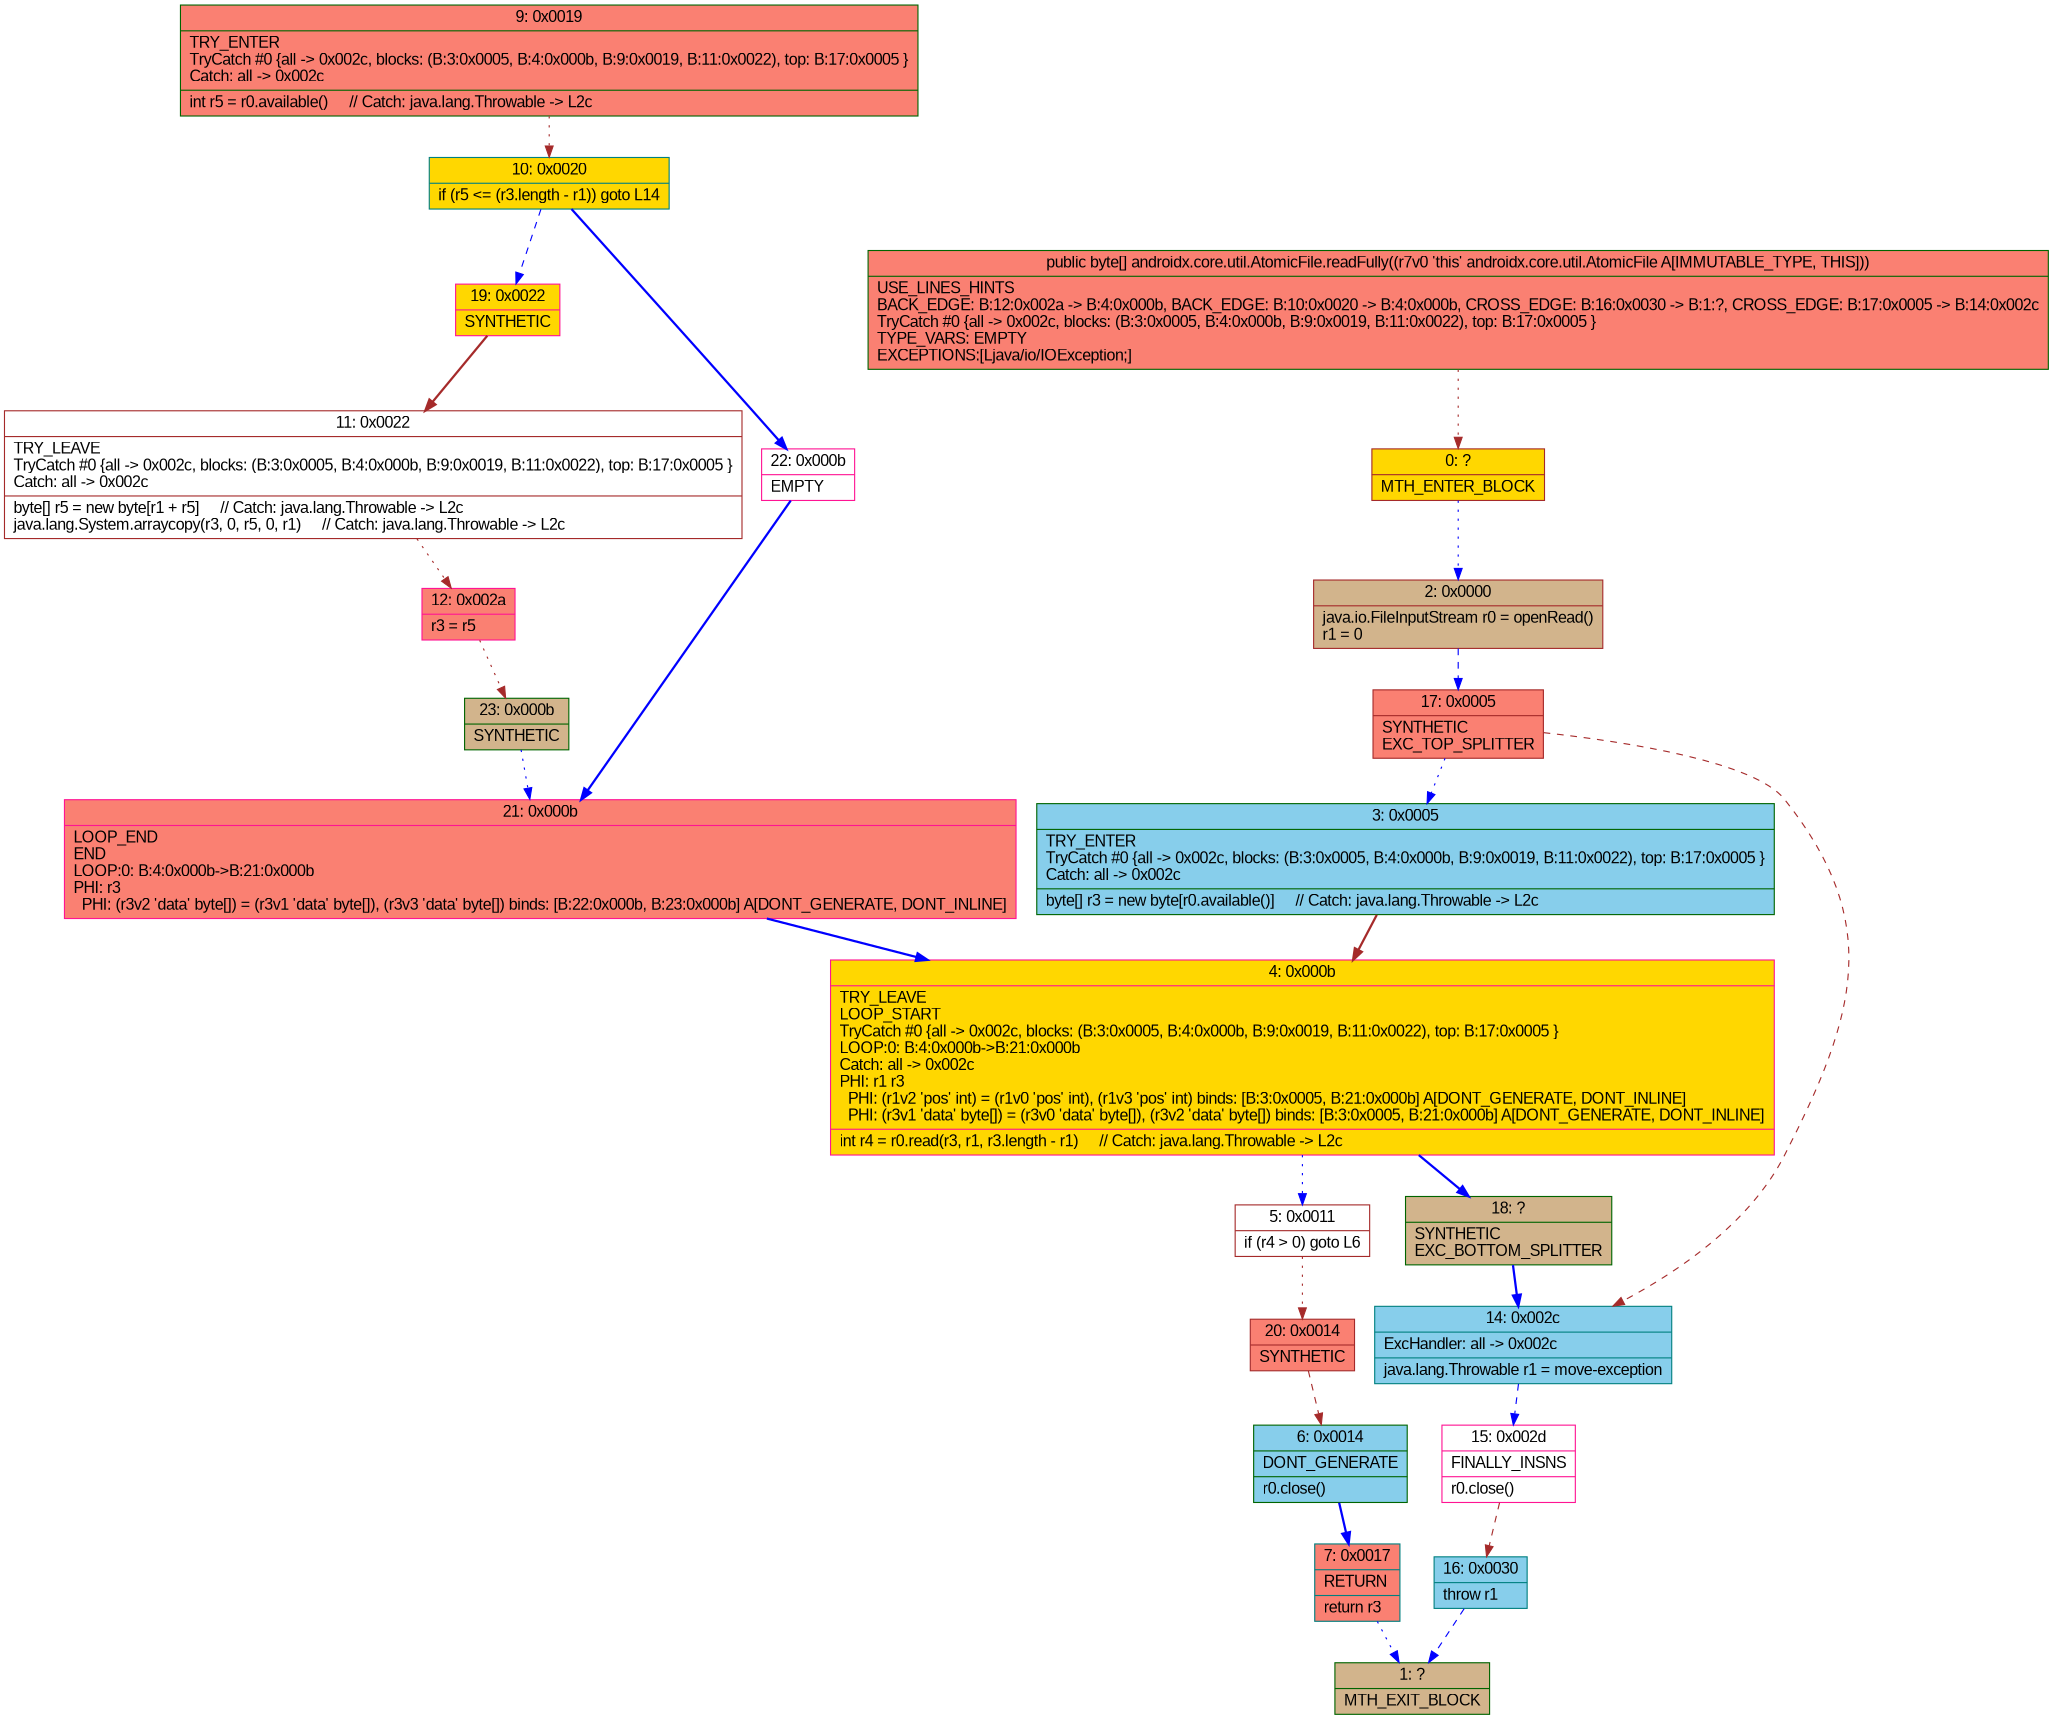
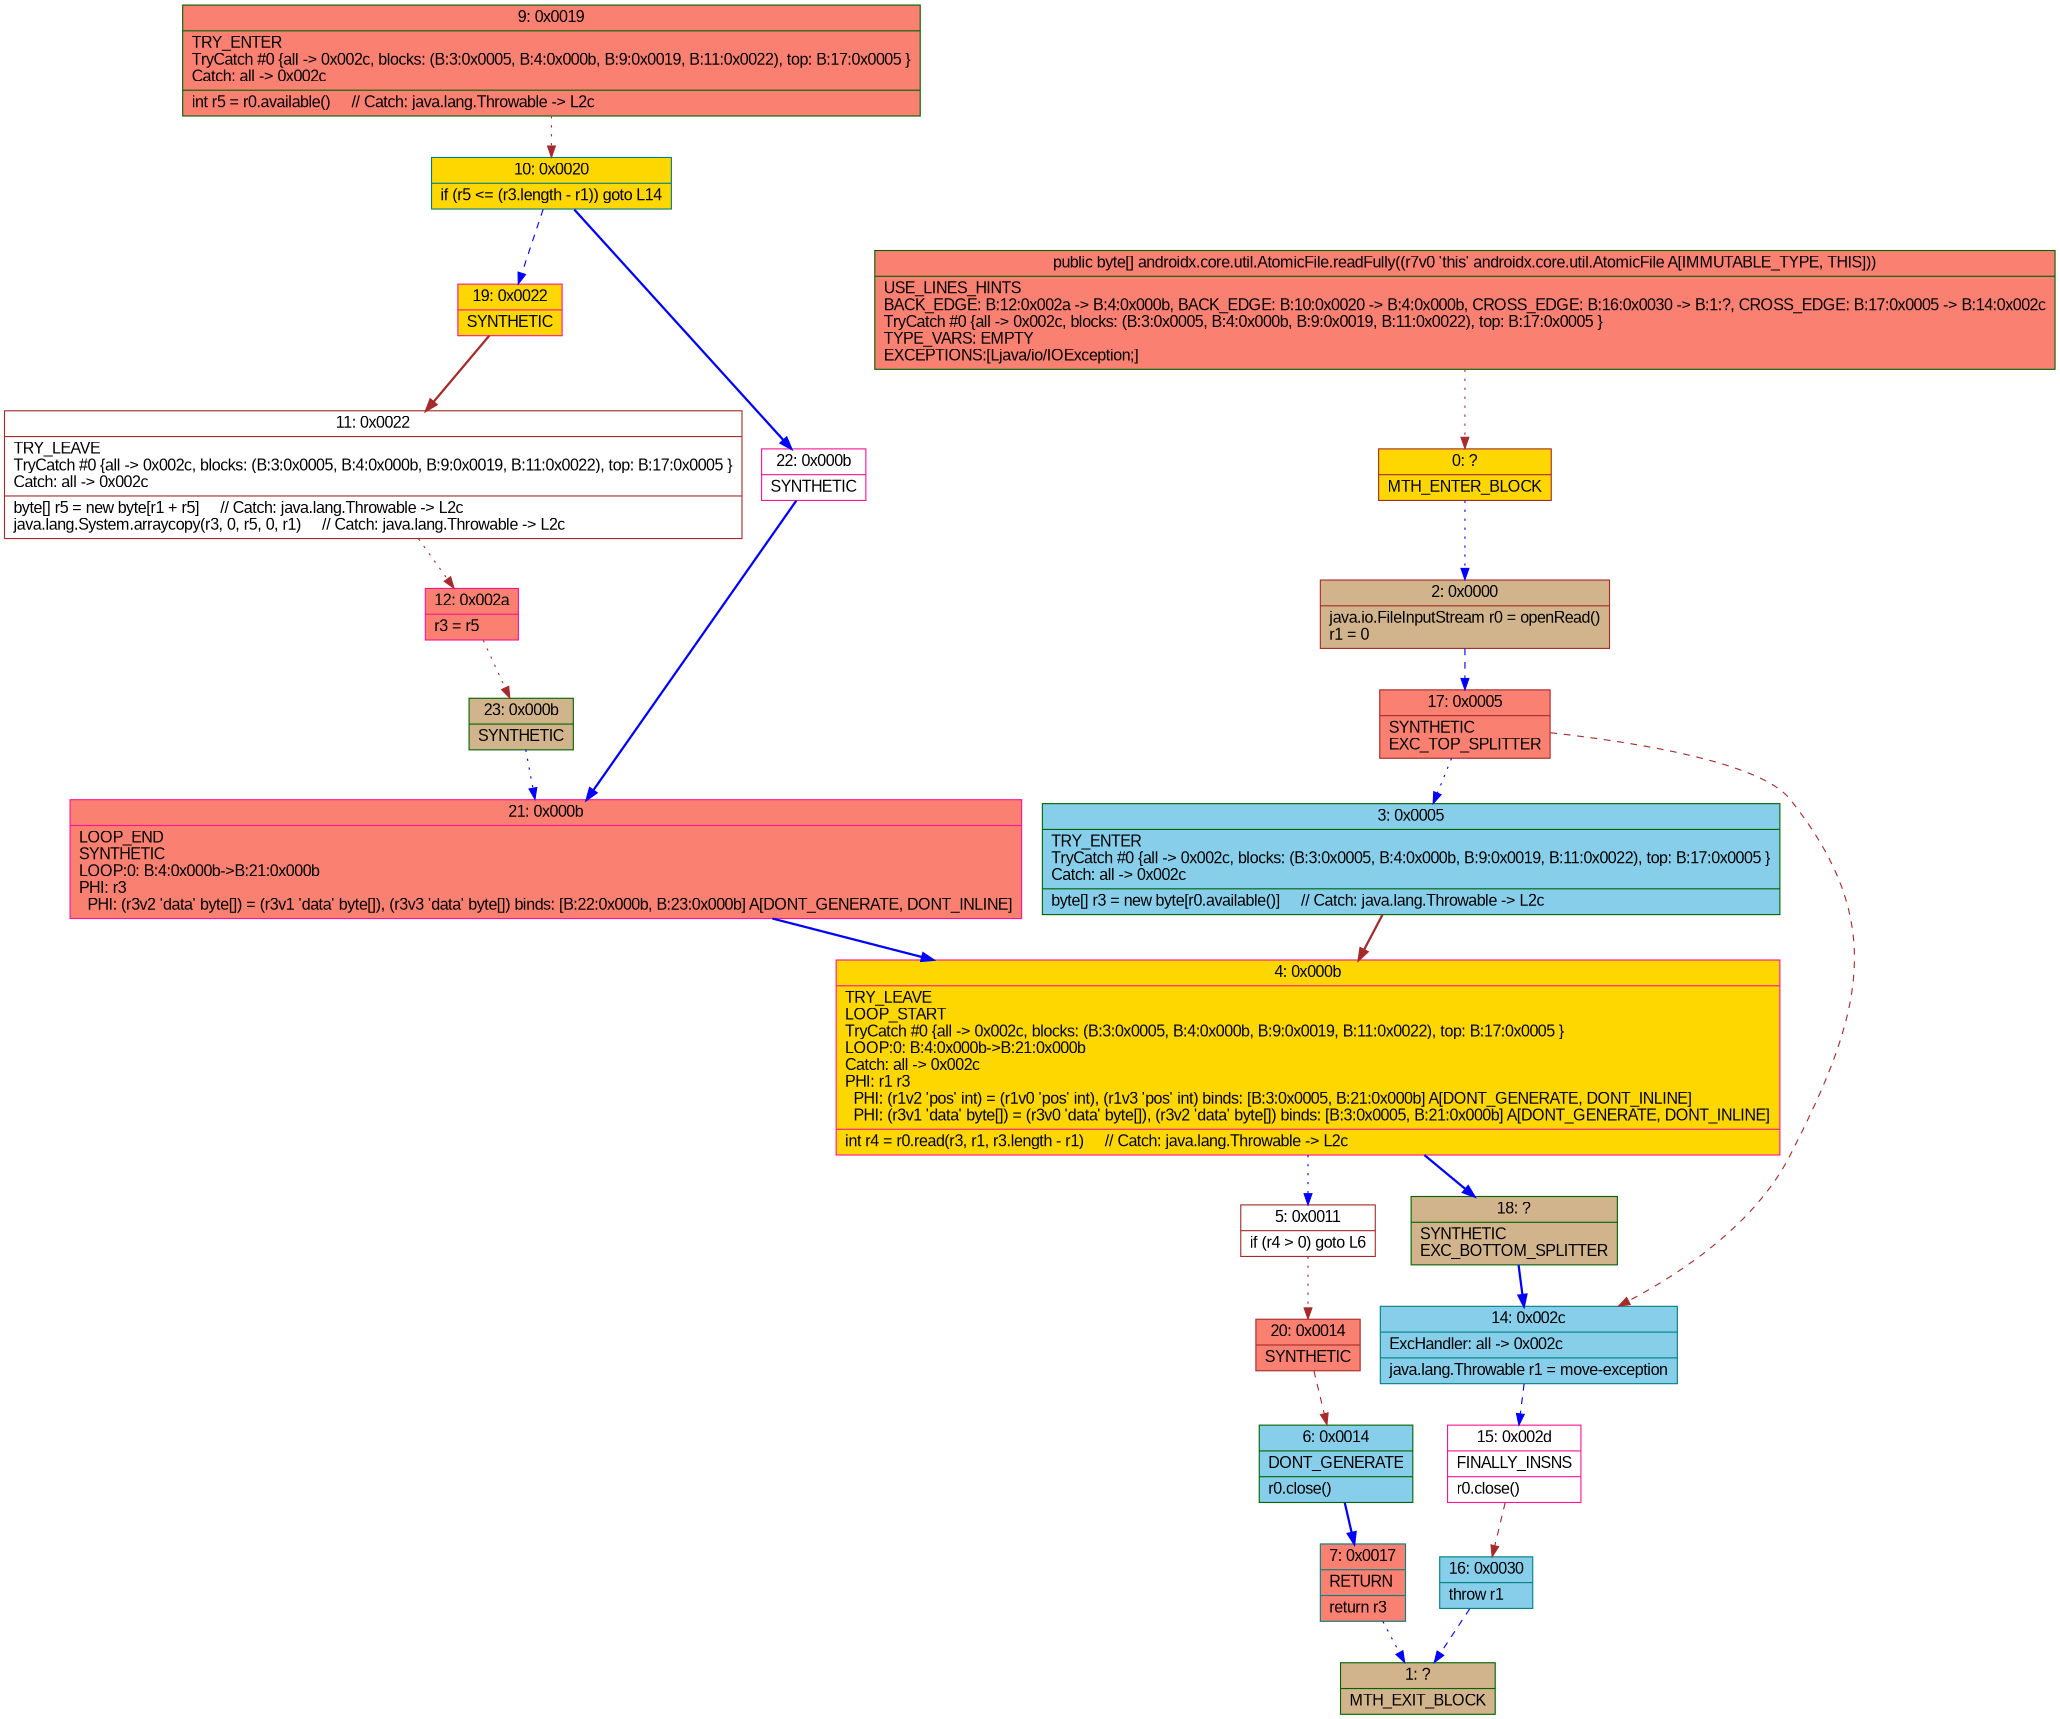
(797, 487) -> (814, 487)
(90, 855) -> (122, 855)
